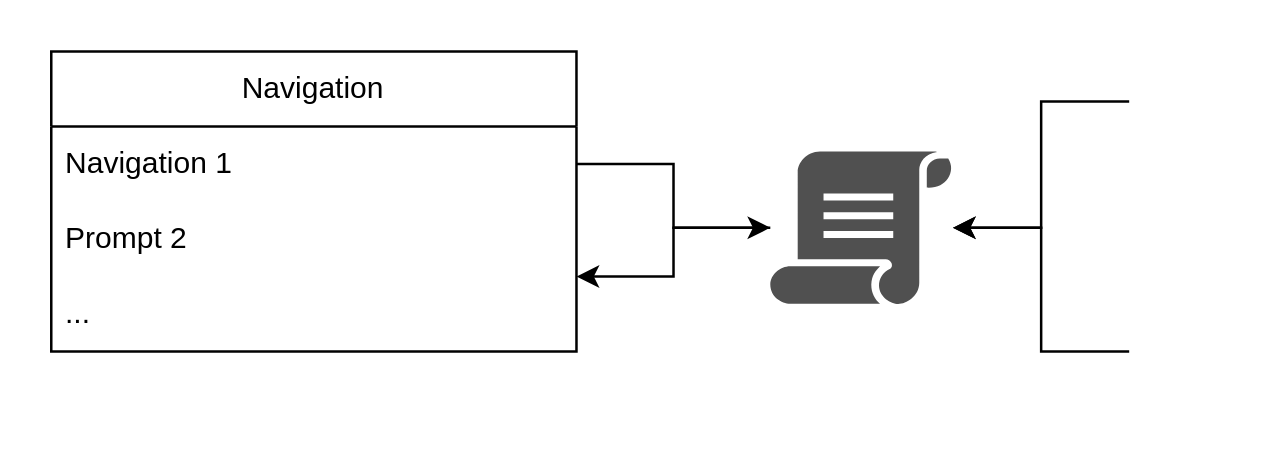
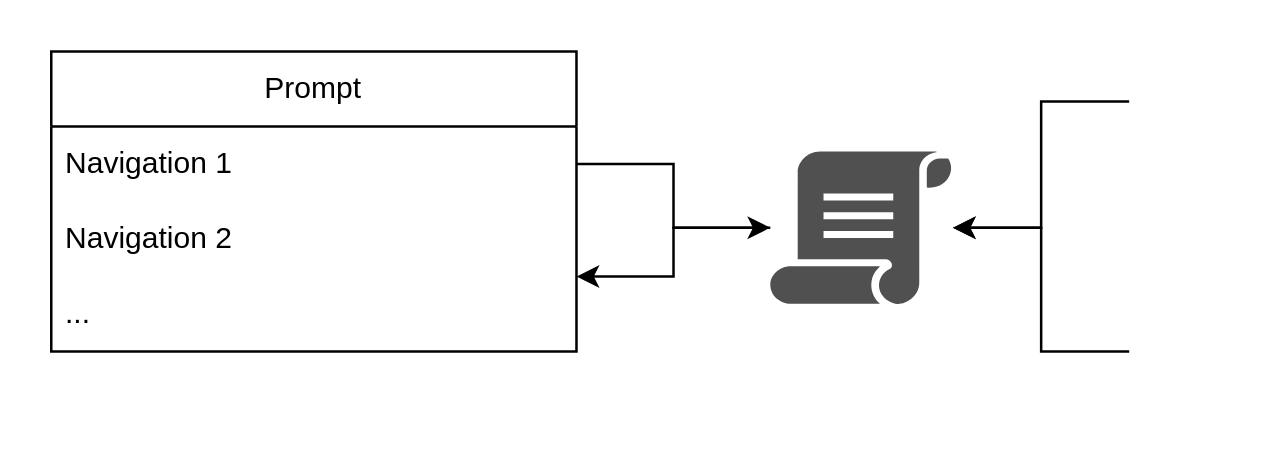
(314, 89) -> (314, 89)
(130, 239) -> (155, 239)
